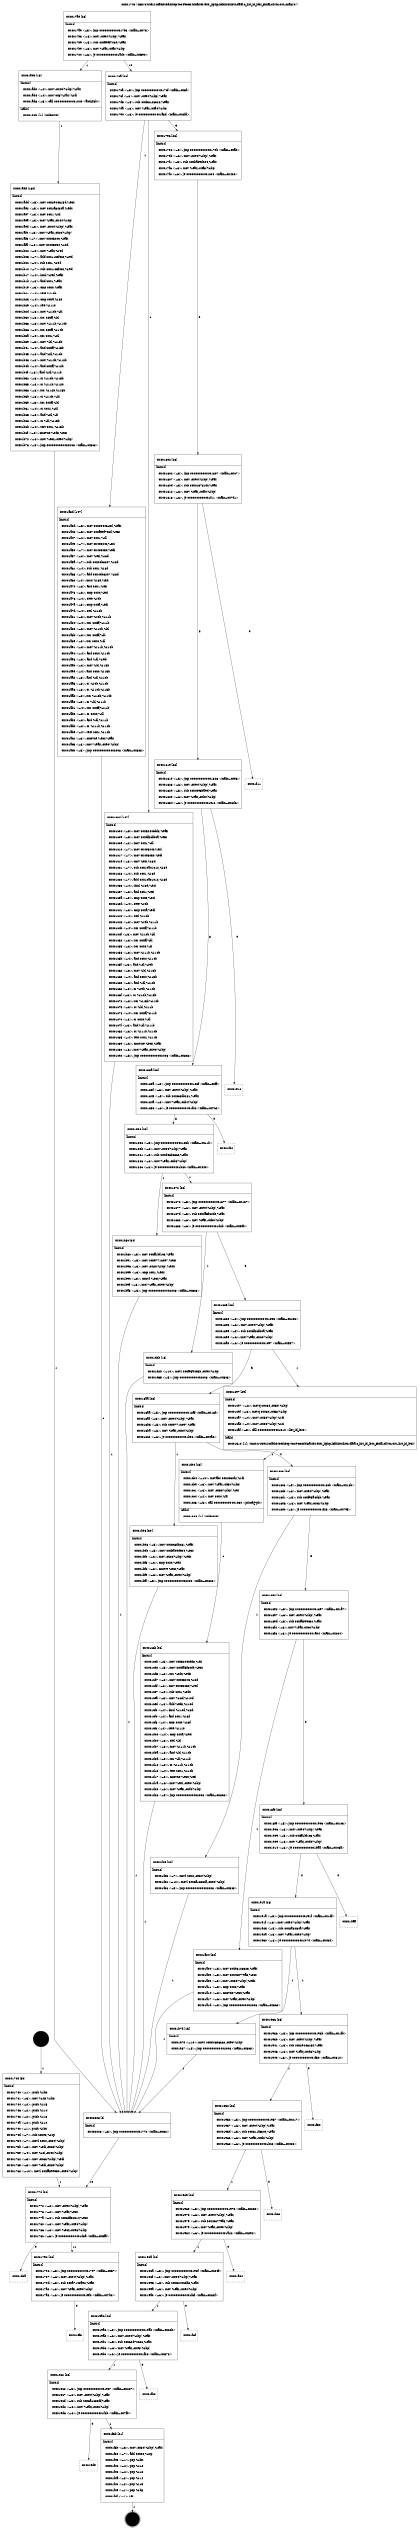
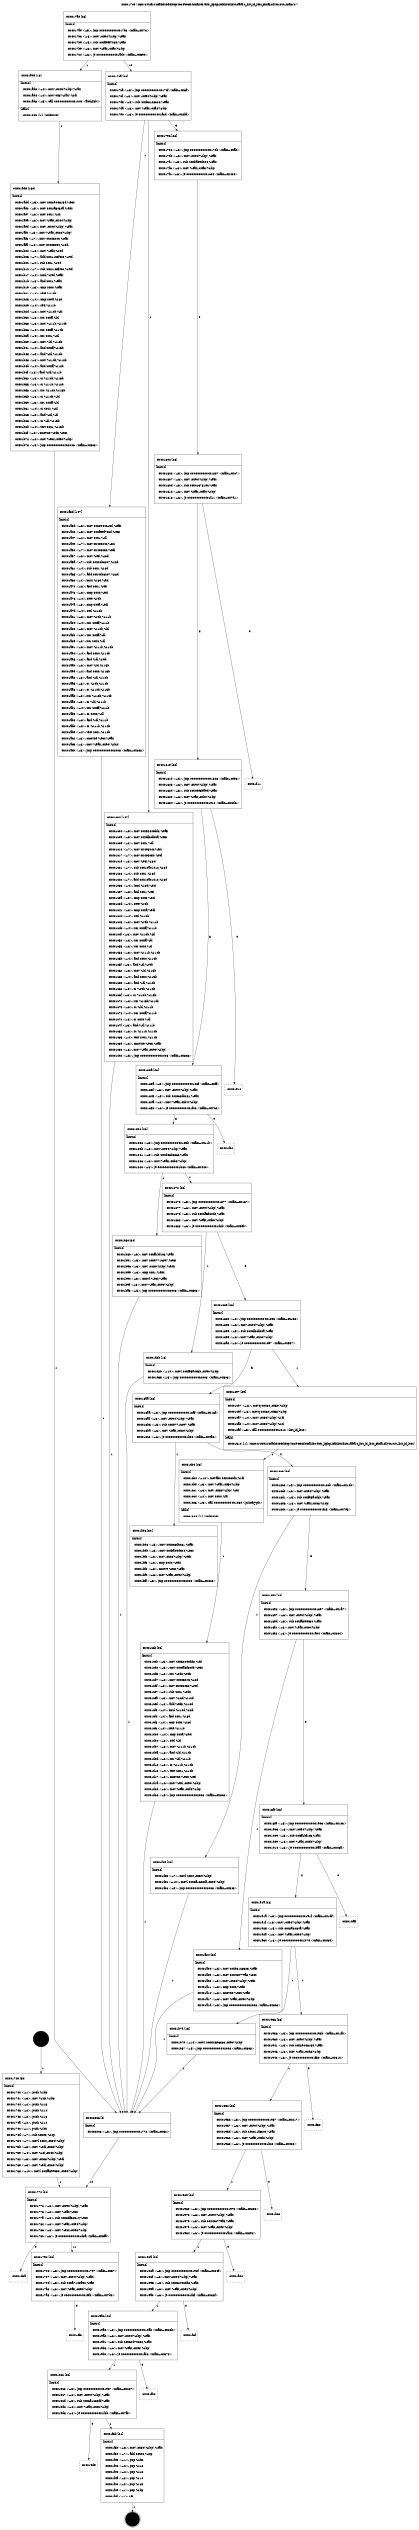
(134, 1847) -> none
